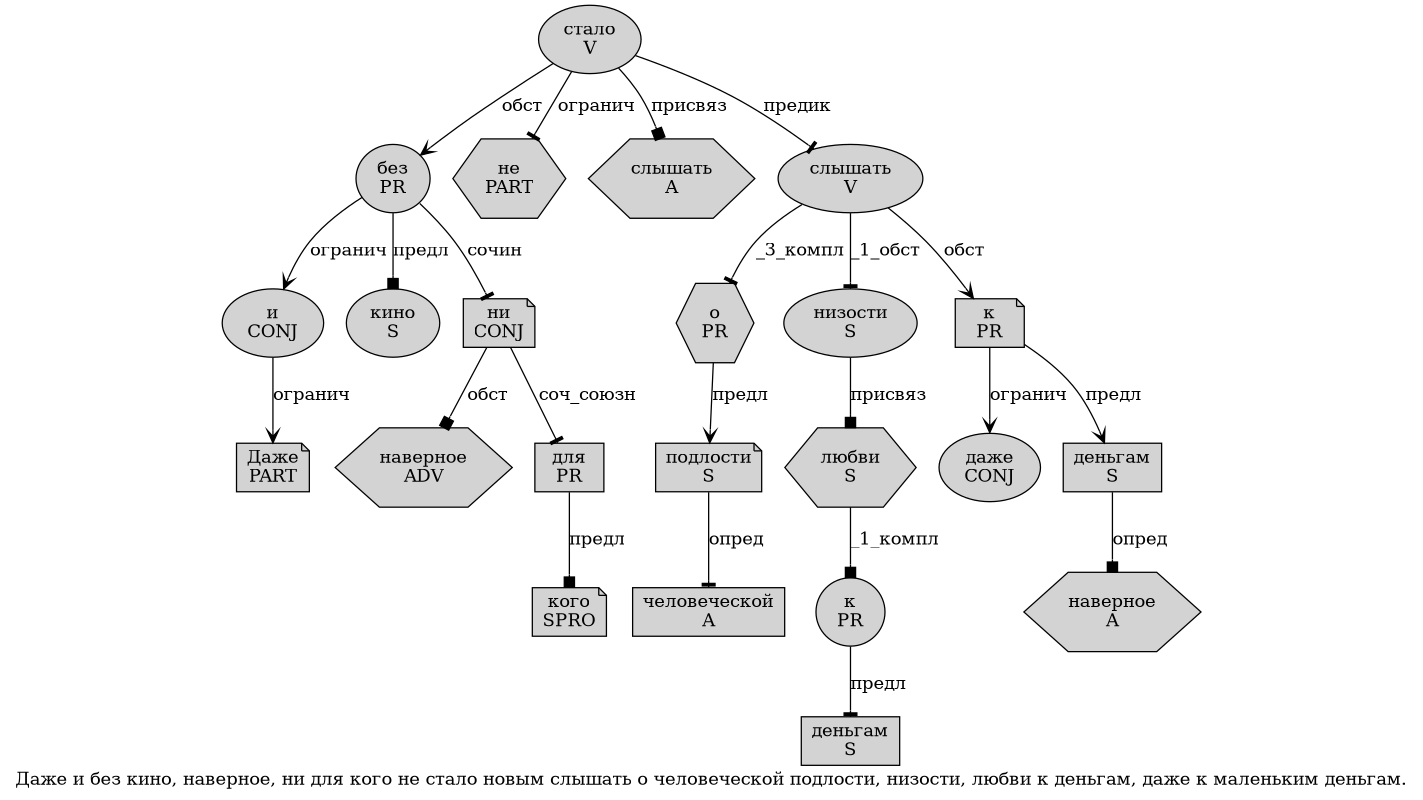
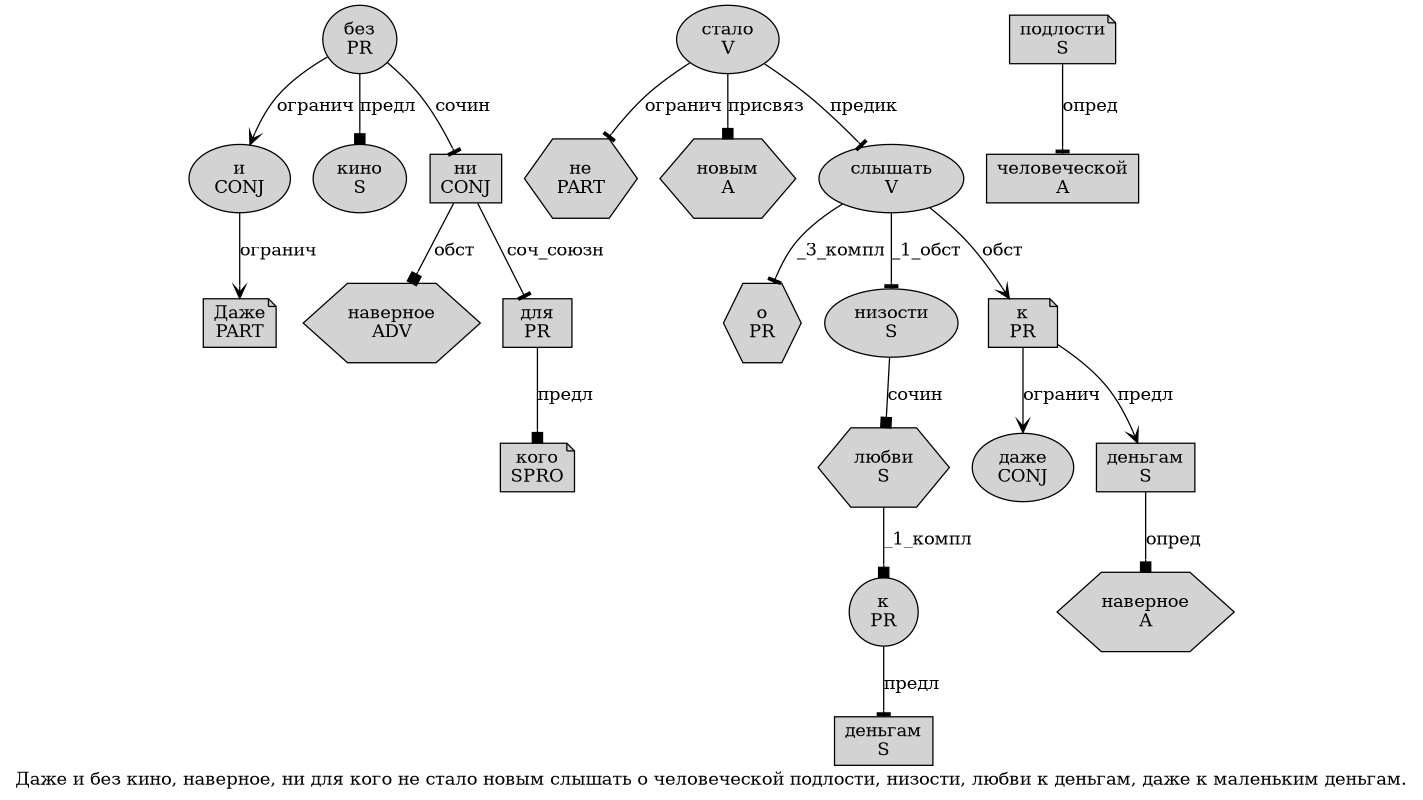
(491, 104) -> none
(672, 179) -> (728, 179)
(499, 323) -> (466, 179)
(889, 395) -> (915, 395)
(712, 396) -> none
